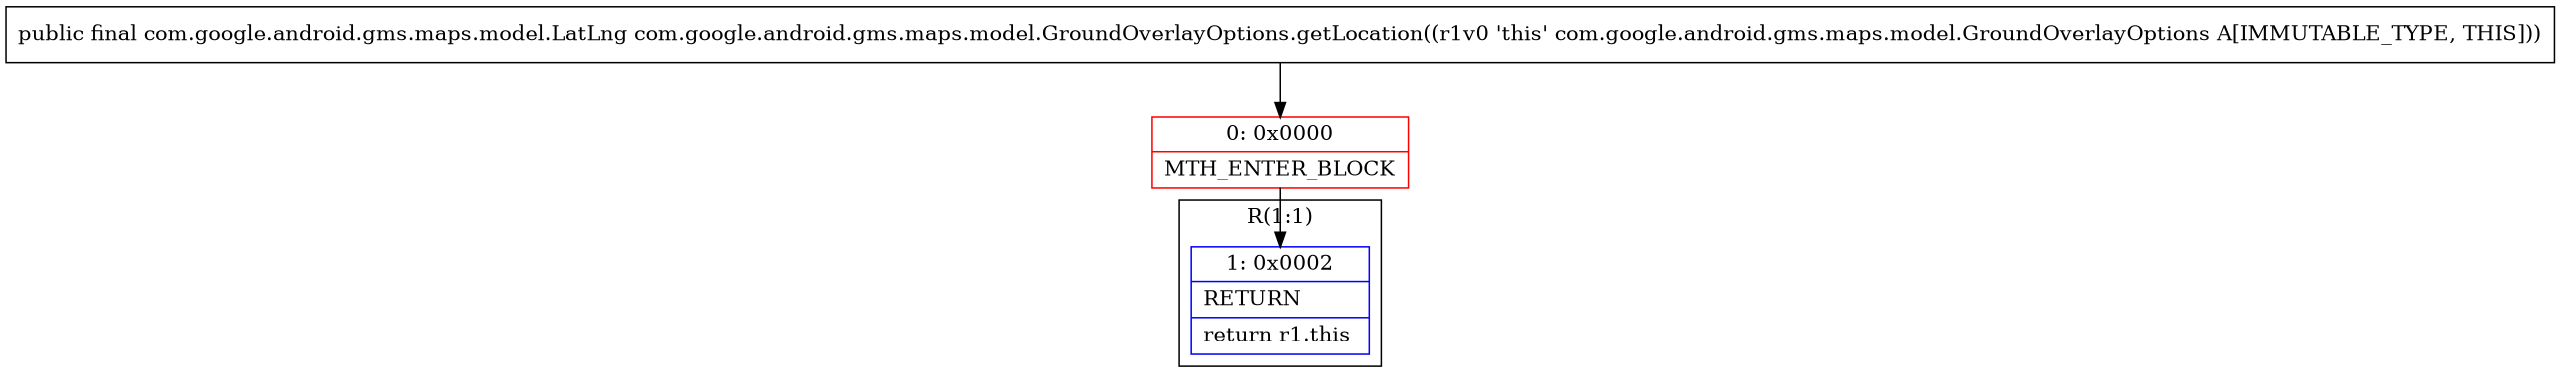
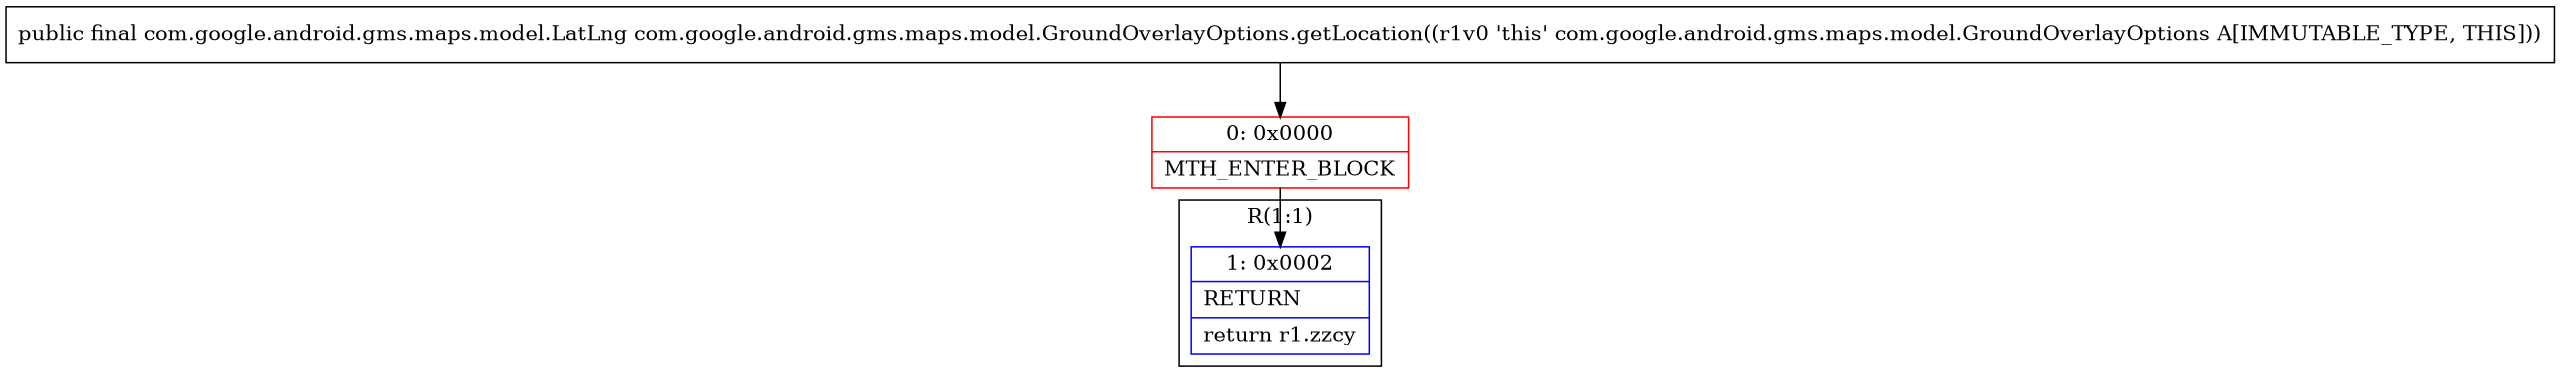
(1277, 335) -> (1280, 335)
